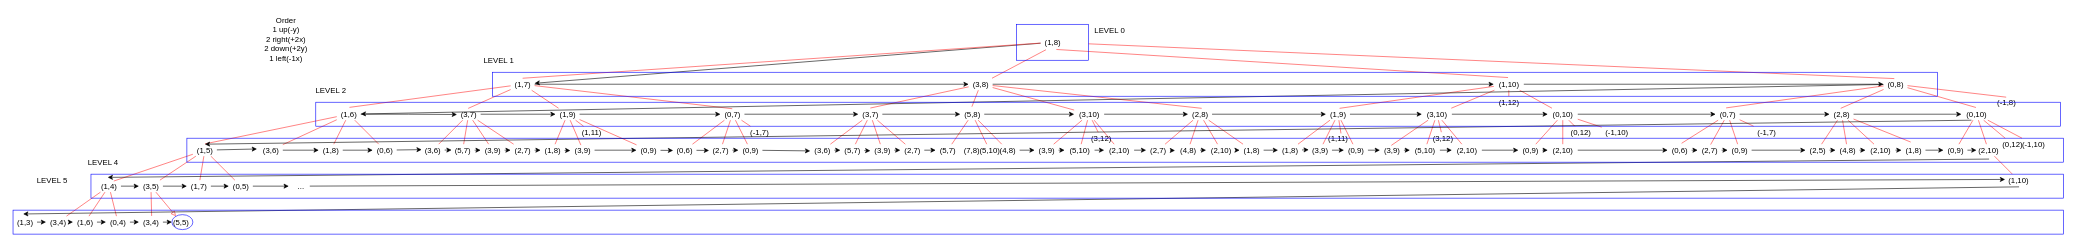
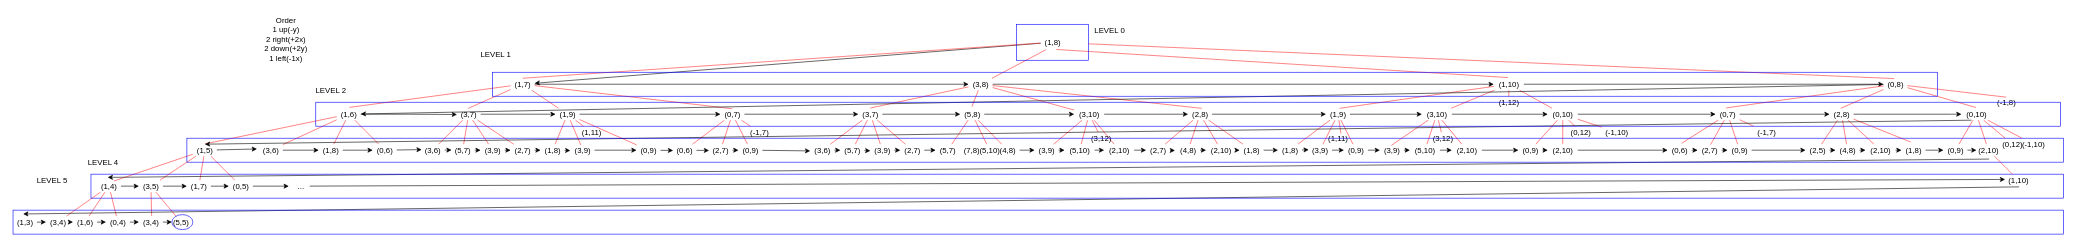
(498, 60) -> (495, 54)
(172, 213) -> (174, 215)
